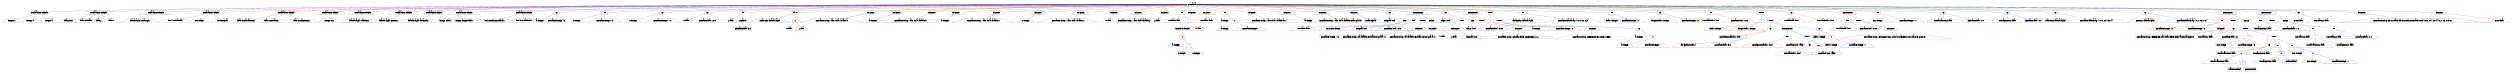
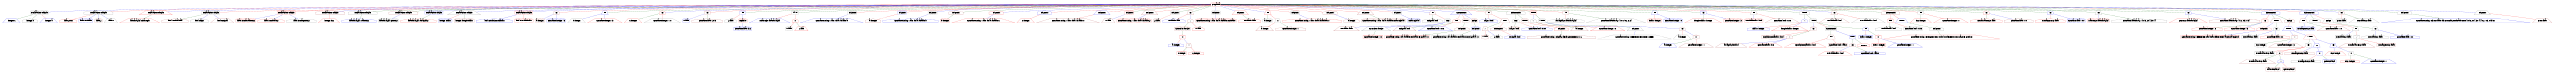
none -> (1216, 21)
(1818, 45) -> (1864, 45)
